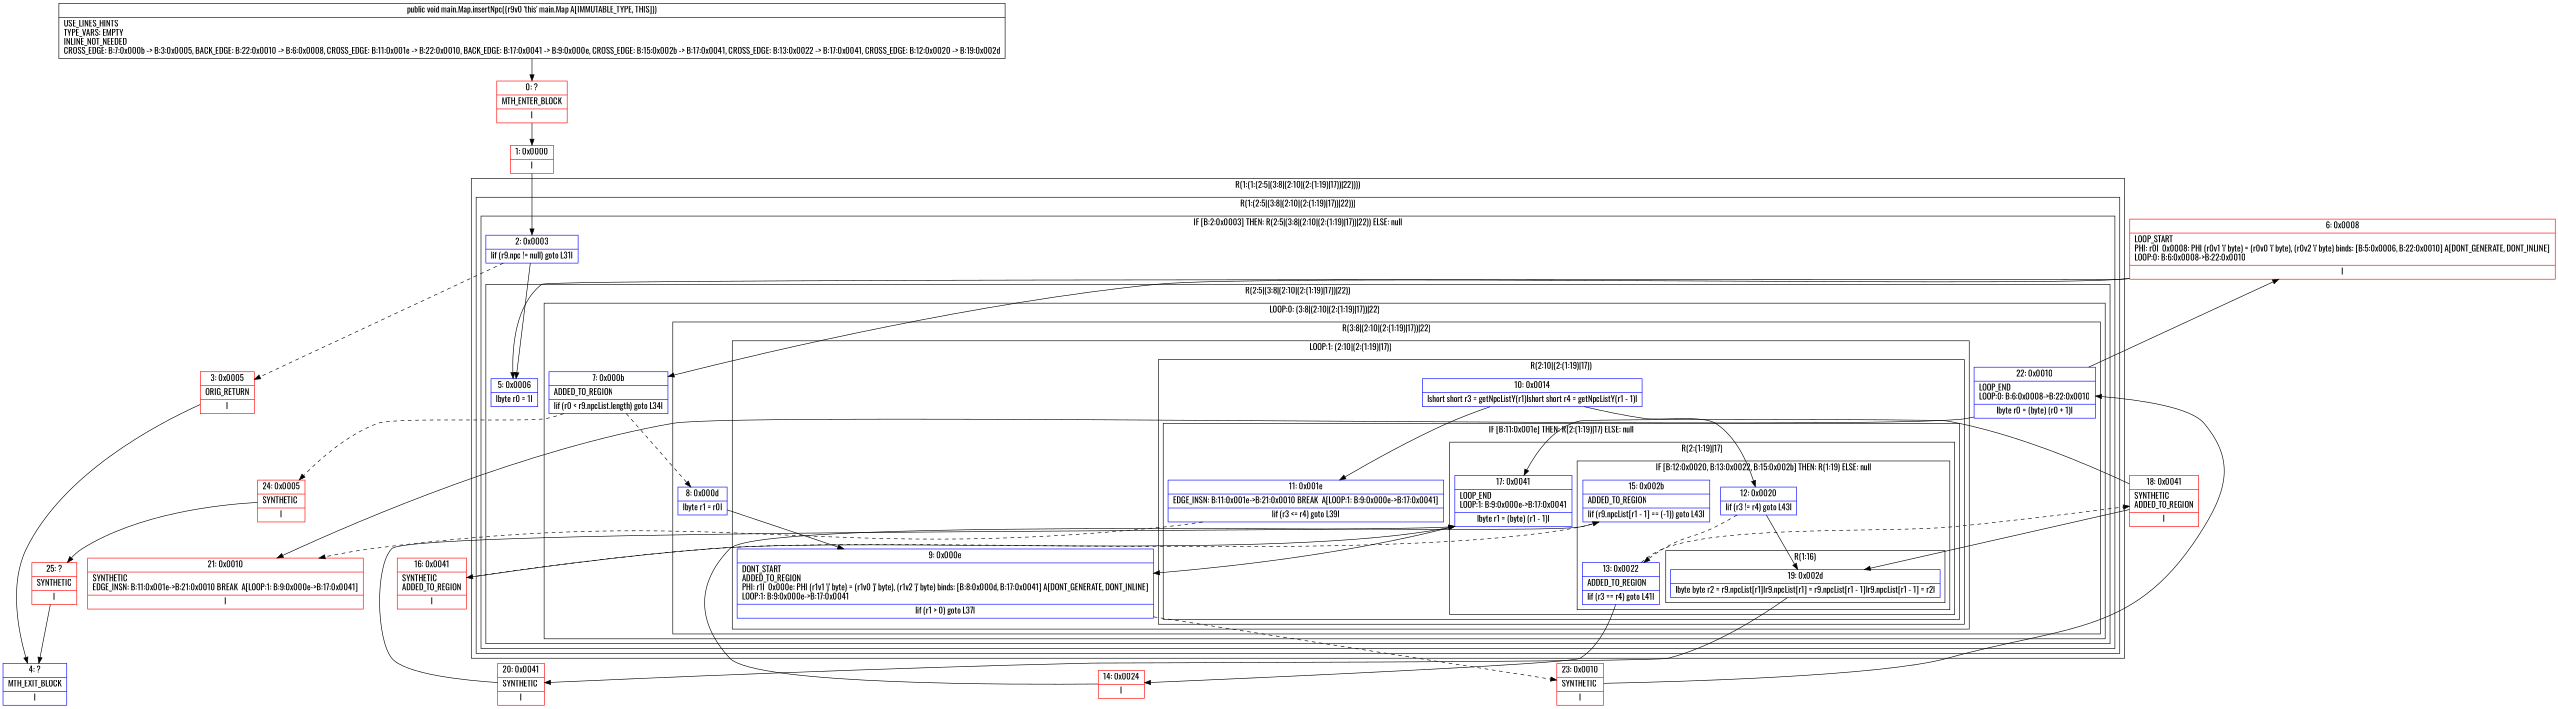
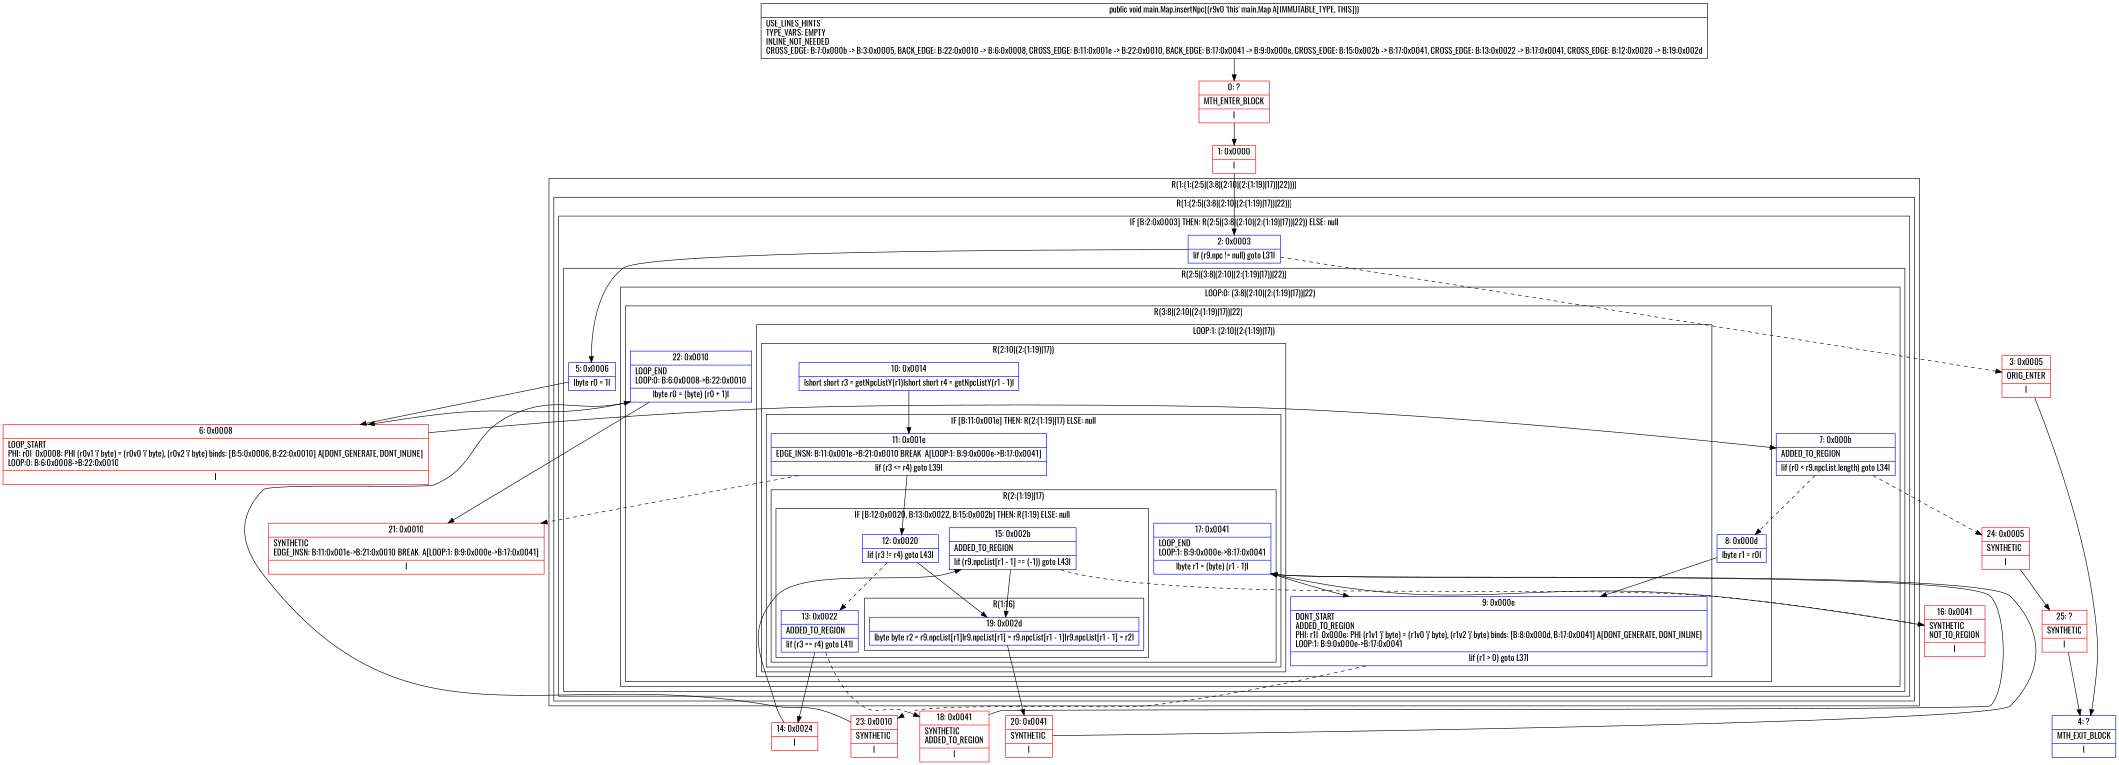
(1161, 280) -> (467, 403)
(227, 392) -> (2026, 376)
(1723, 429) -> (905, 502)
(2000, 539) -> (1008, 590)
(432, 588) -> (1955, 635)
